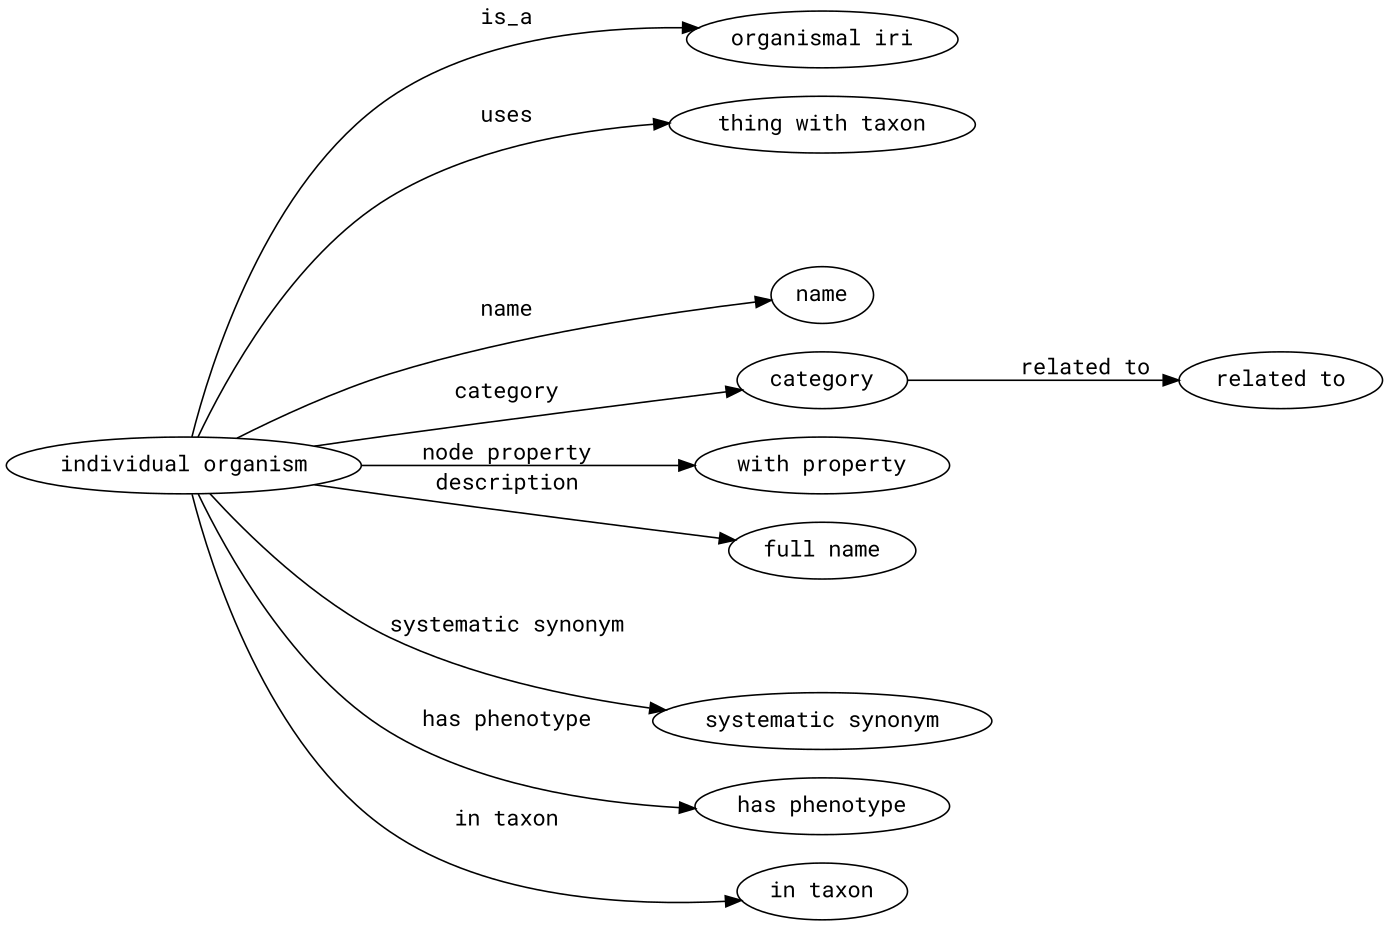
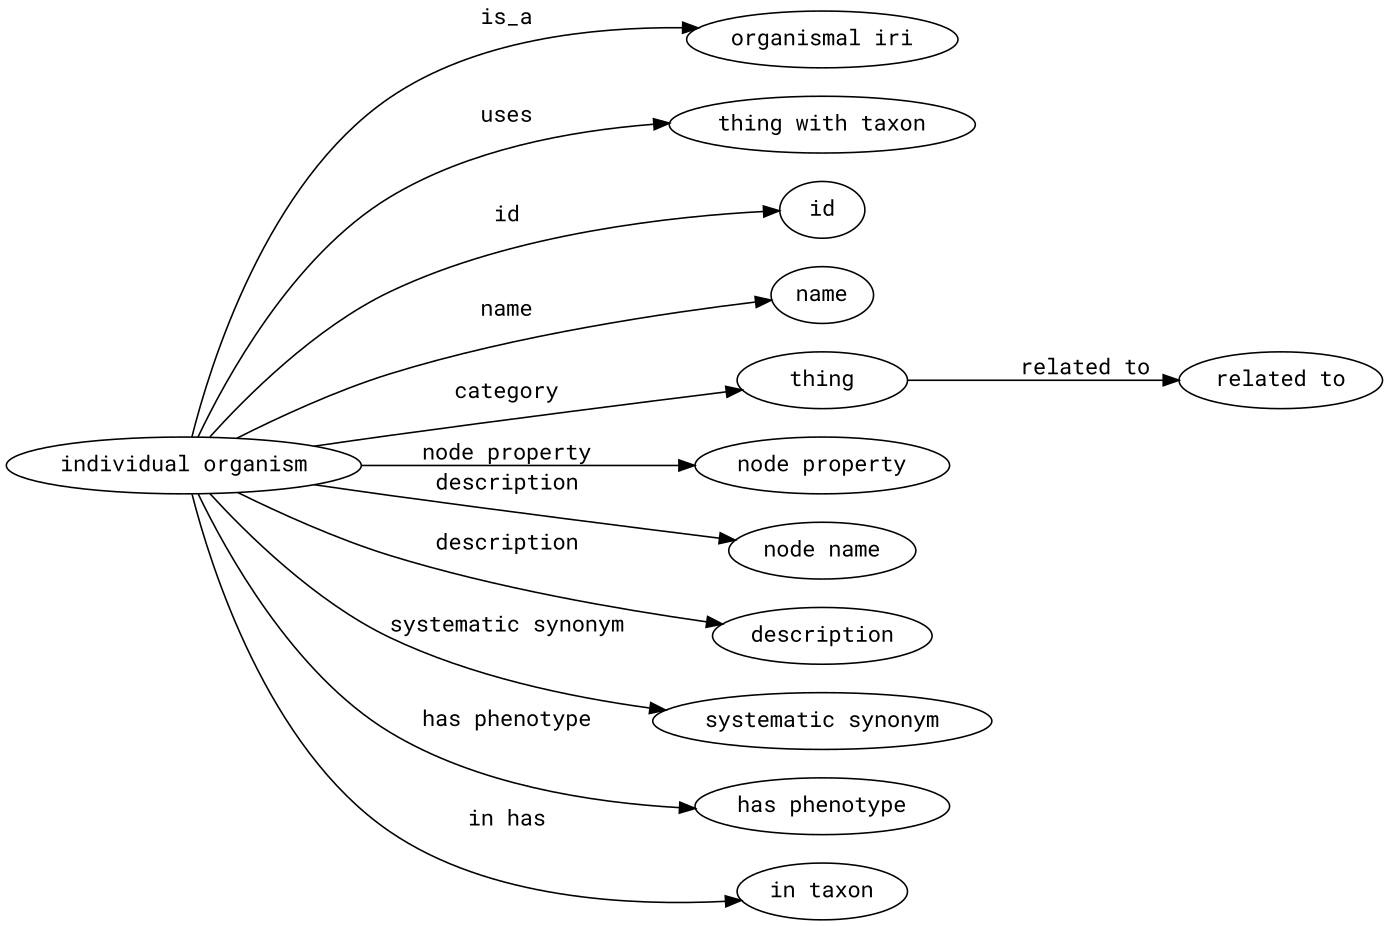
none -> (822, 210)
(822, 380) -> (822, 380)
(822, 465) -> (822, 465)
(822, 551) -> (822, 551)
none -> (822, 636)
(507, 820) -> (507, 820)
